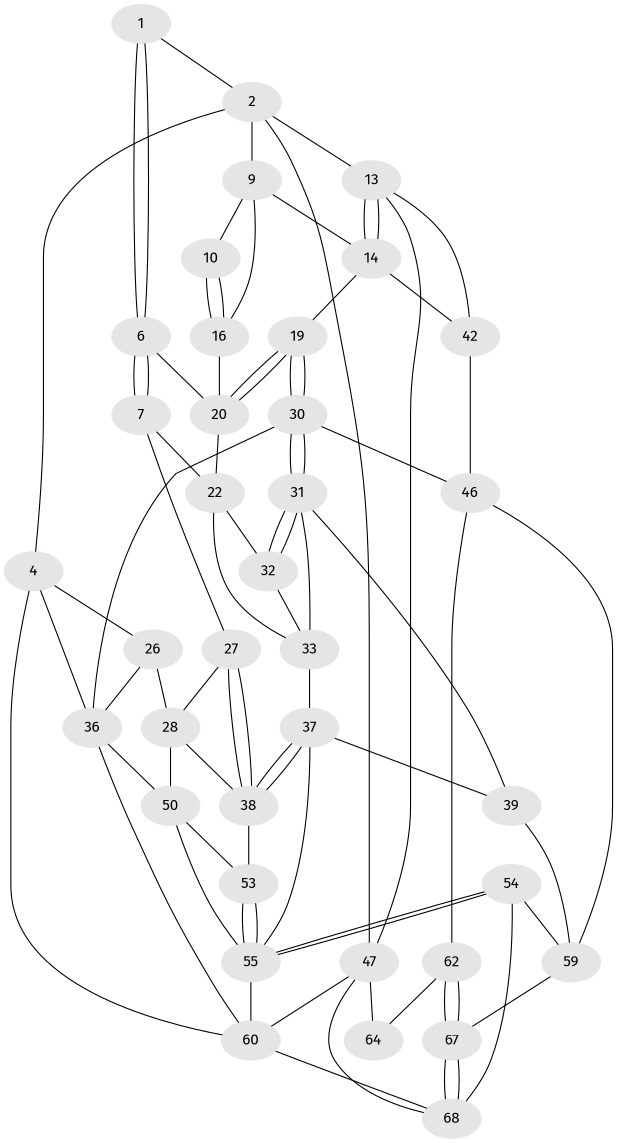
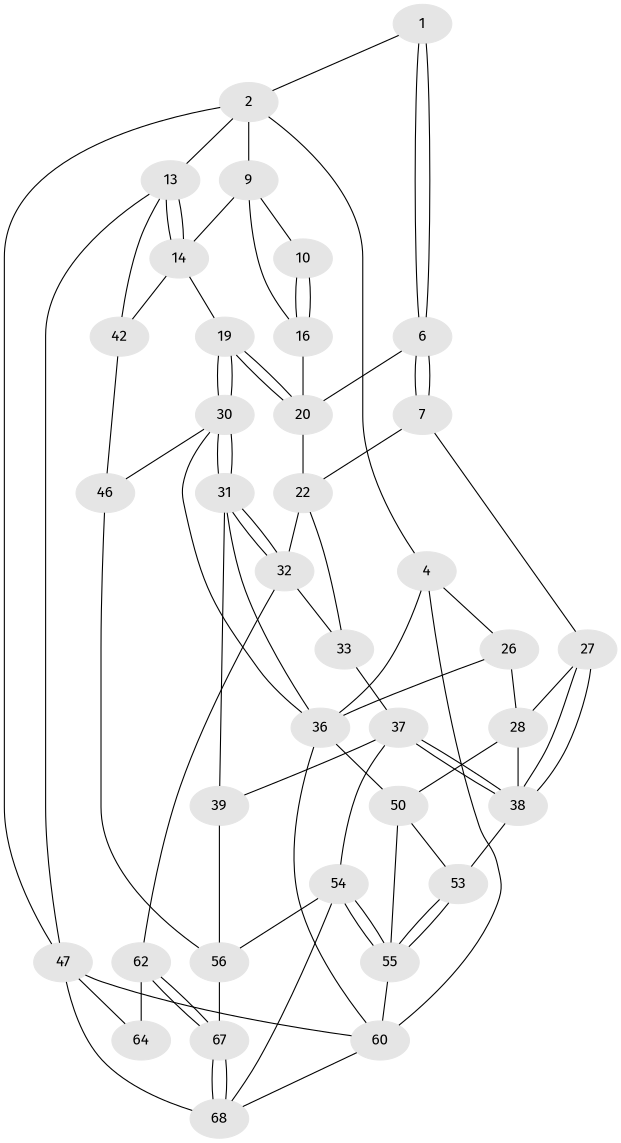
(309, 571) -> (254, 611)
(452, 727) -> (190, 759)
(302, 850) -> (354, 802)
(571, 962) -> (219, 962)
